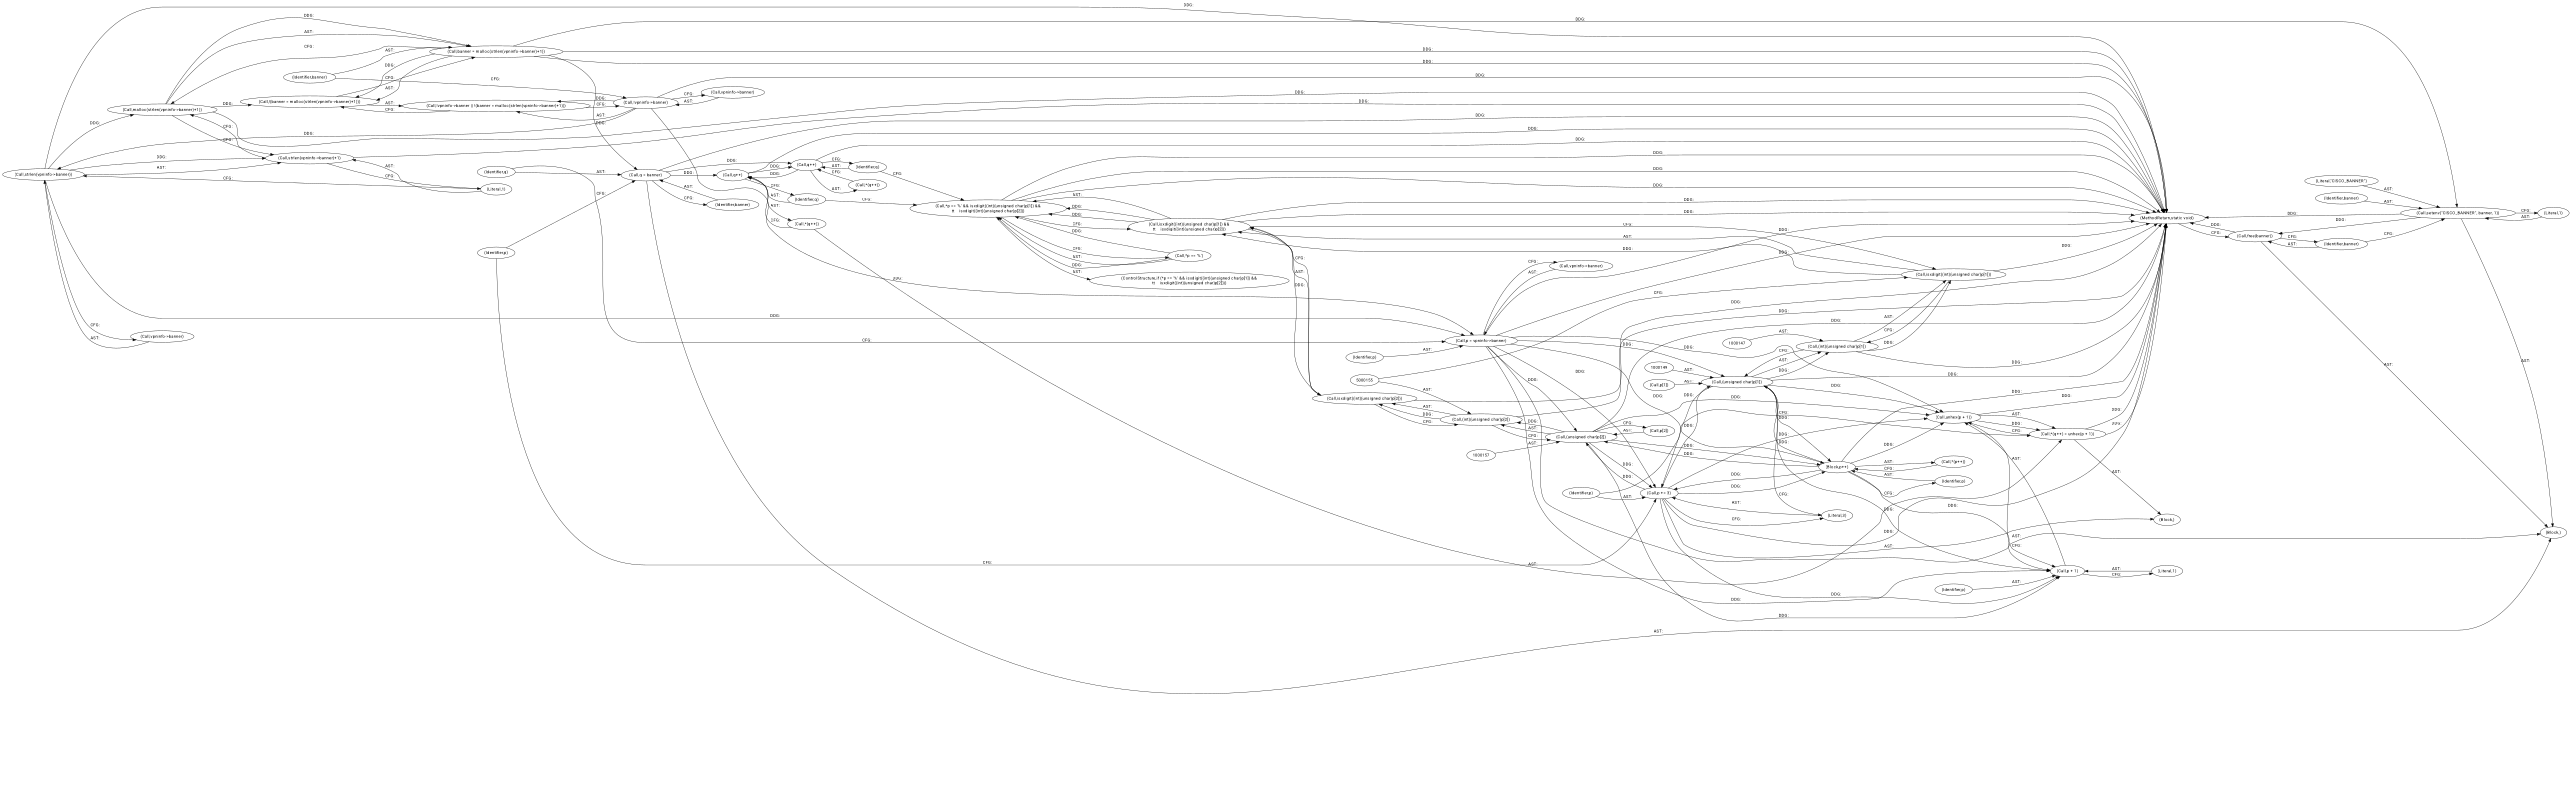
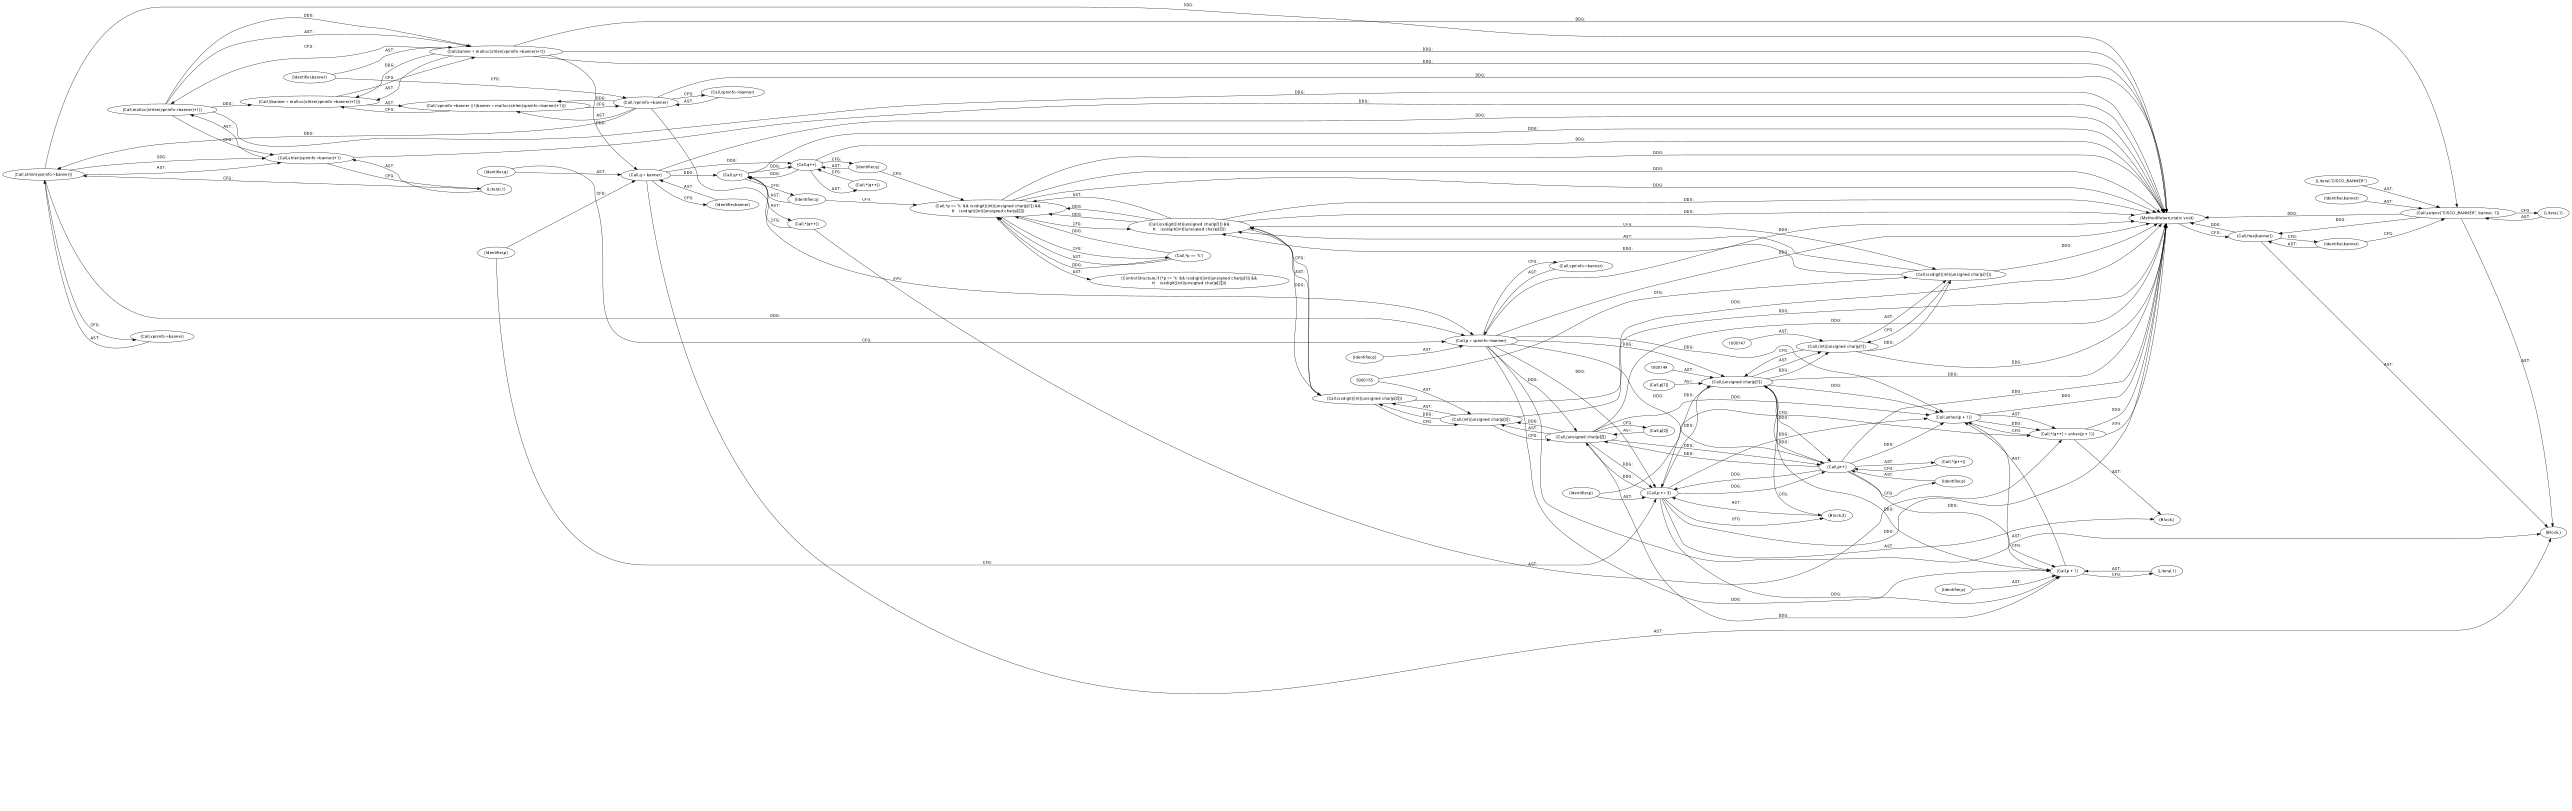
(229, 127) -> (229, 127)
(84, 134) -> none
(1481, 455) -> none
(1837, 467) -> (1837, 467)
(1837, 516) -> (1837, 516)
